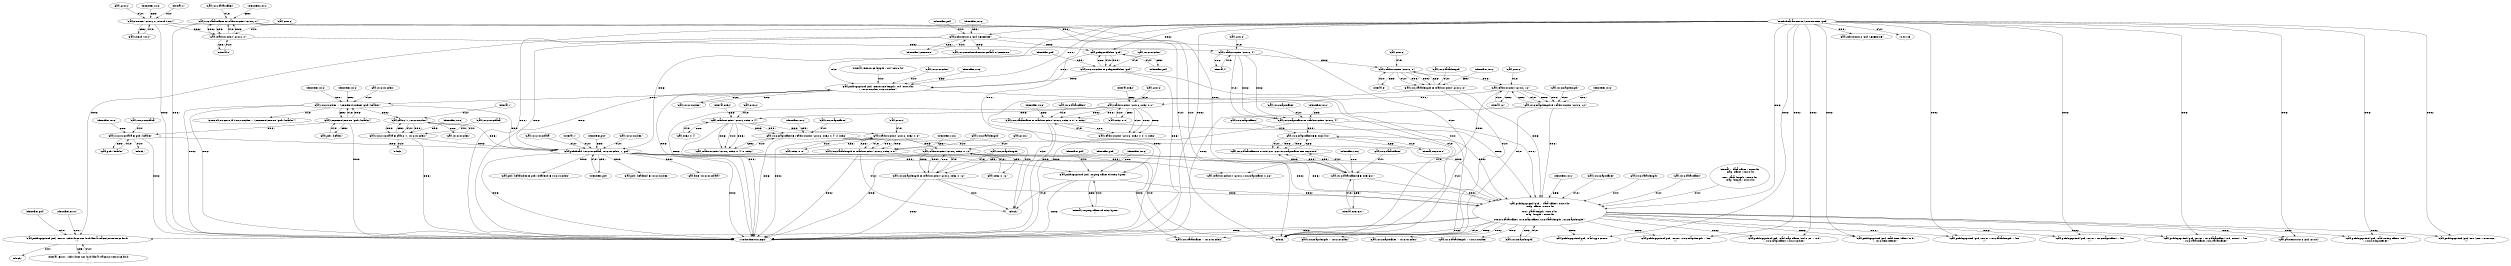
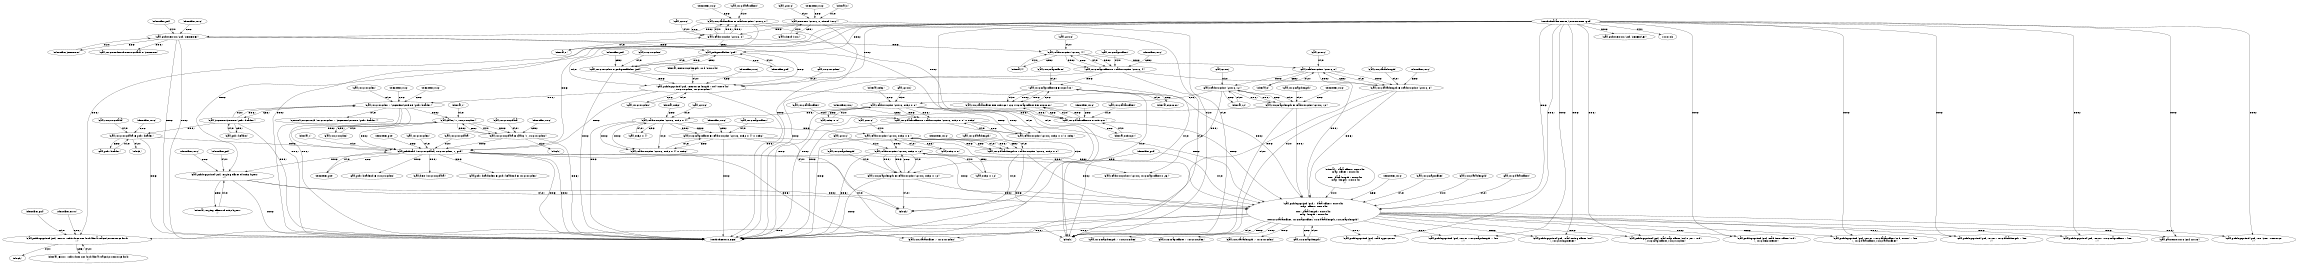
none -> (1084, 63)
(1425, 97) -> (1193, 97)
